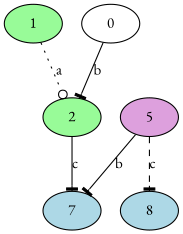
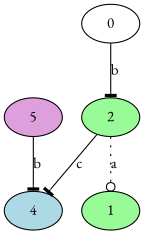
(51, 67) -> (111, 160)
(72, 211) -> (33, 211)
(149, 211) -> none
